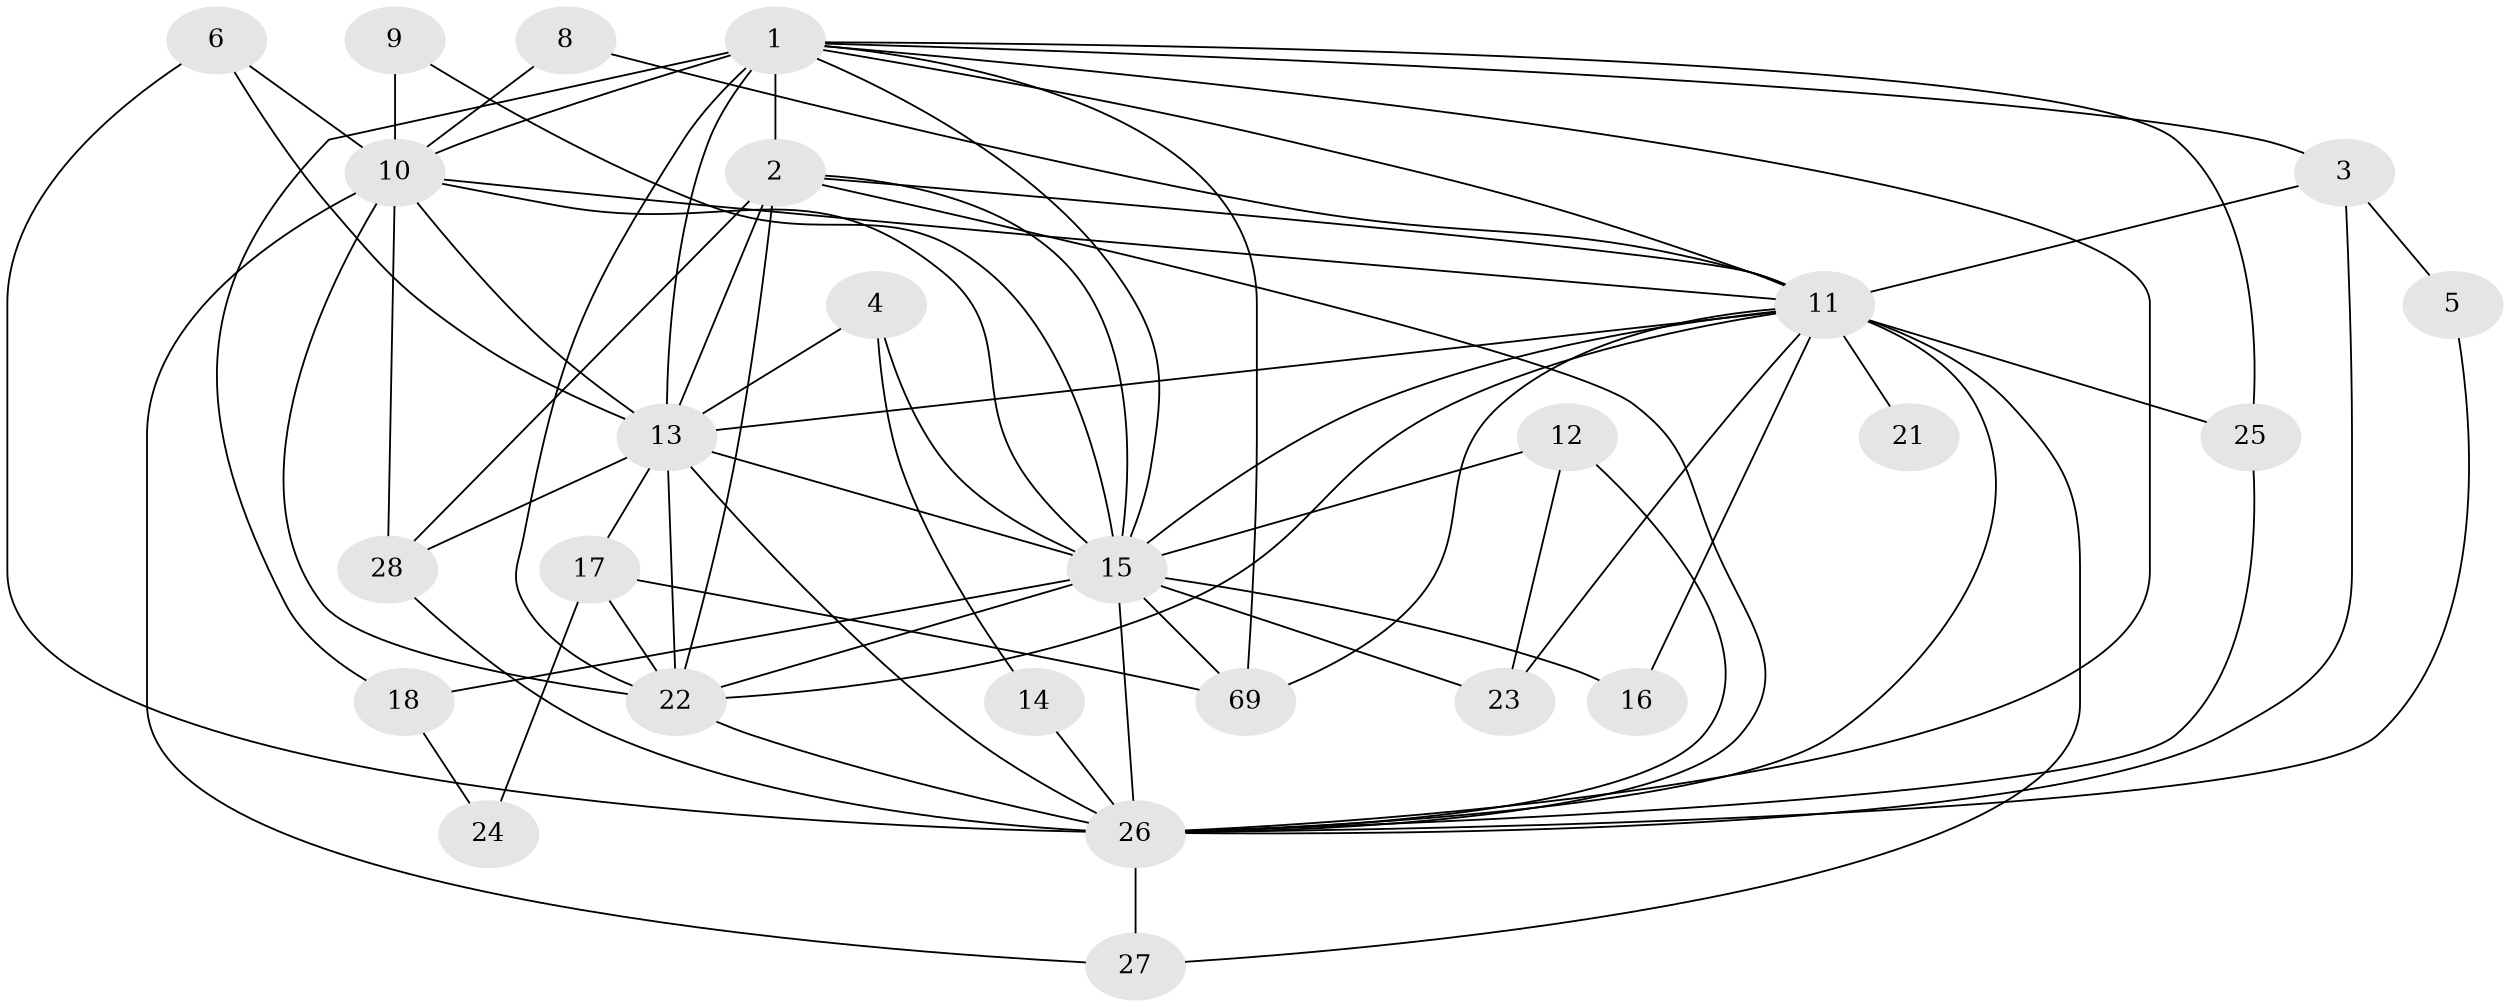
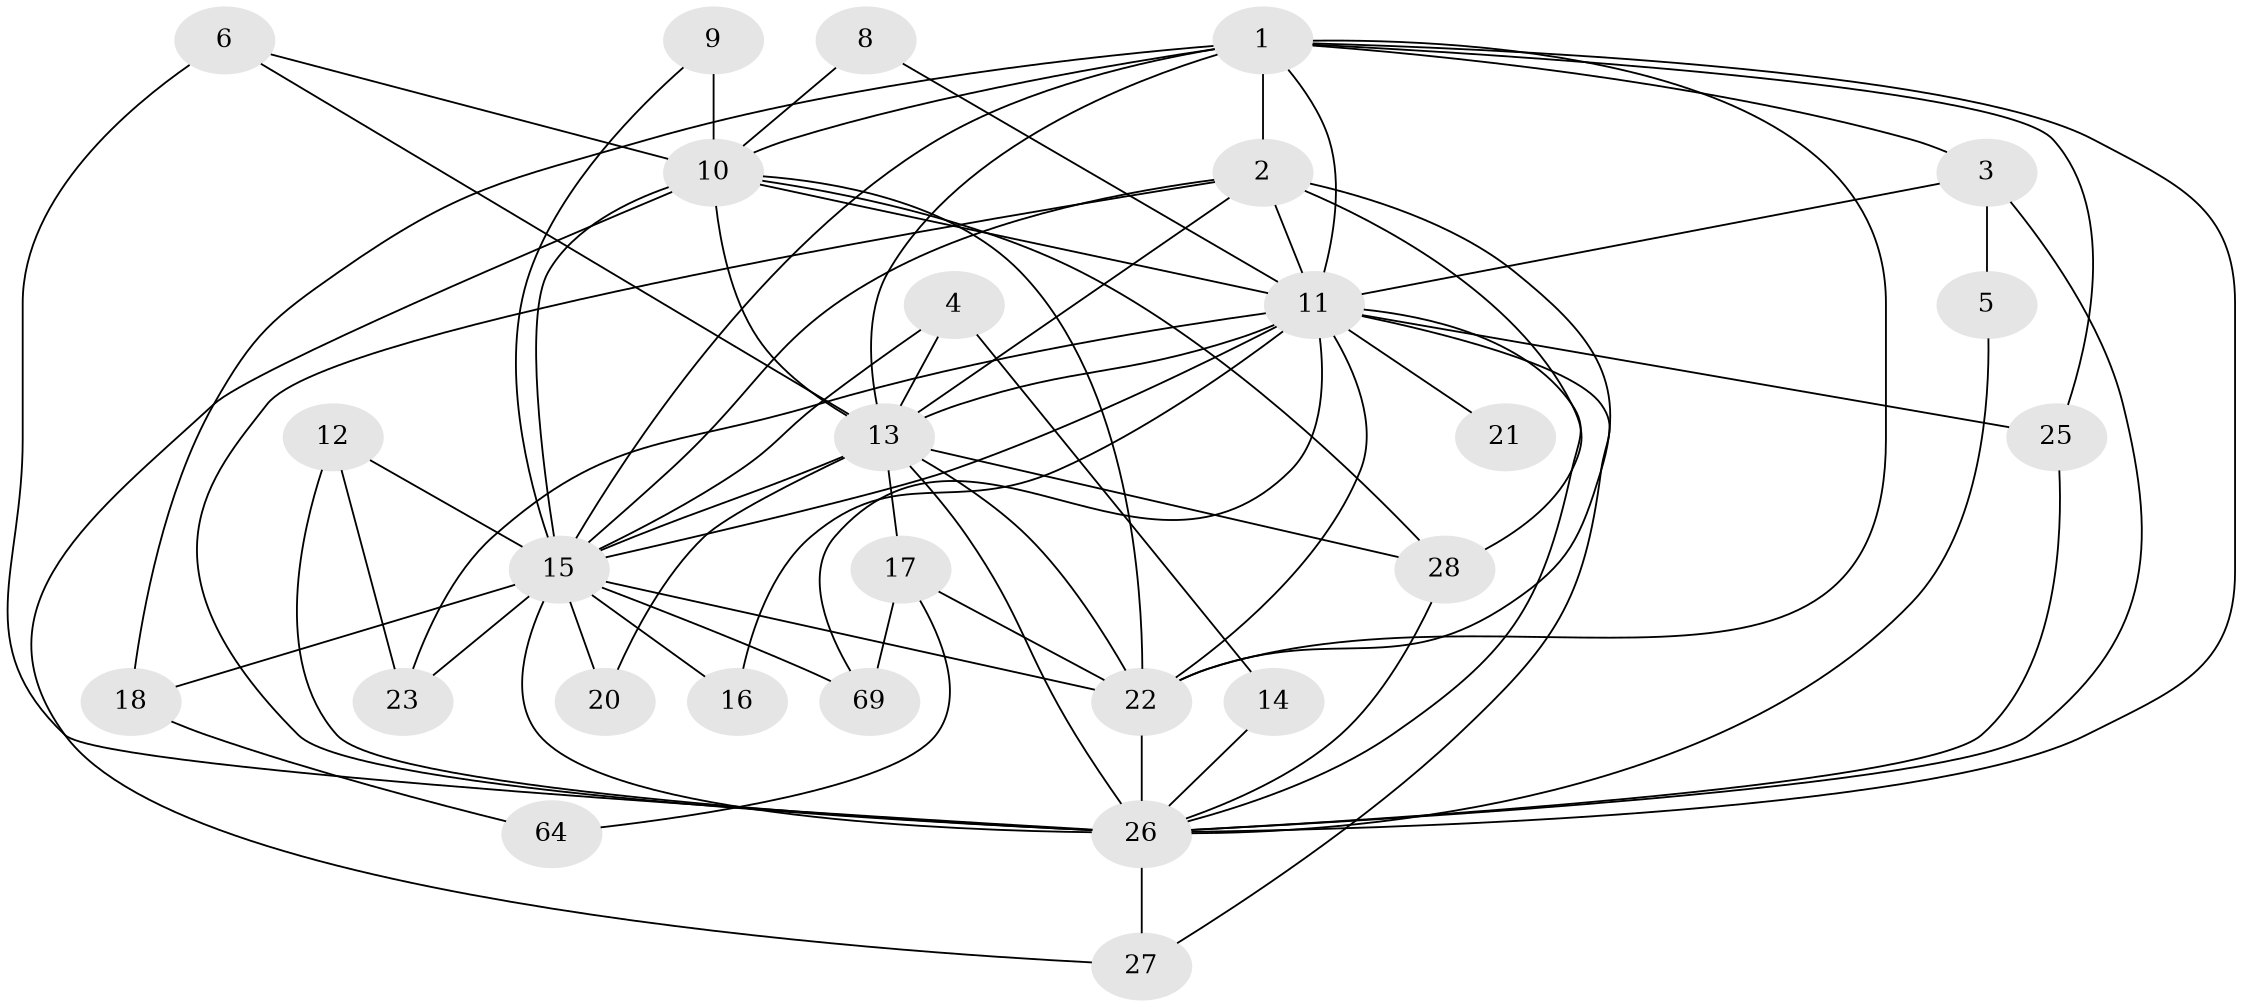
(1243, 237) -> none
none -> (605, 702)
(489, 834) -> (552, 834)
